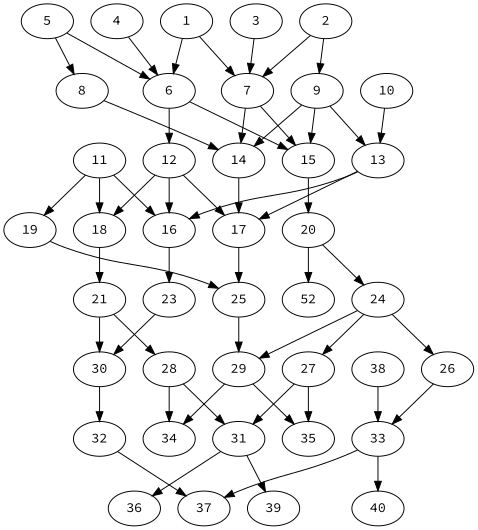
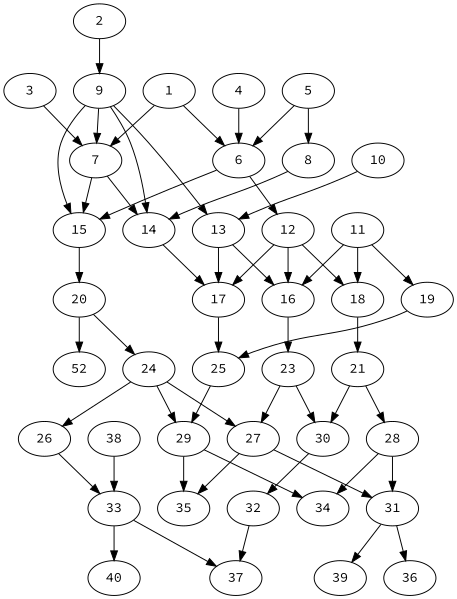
(290, 53) -> (98, 121)
none -> (273, 400)
